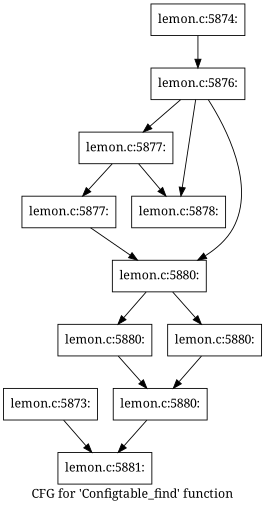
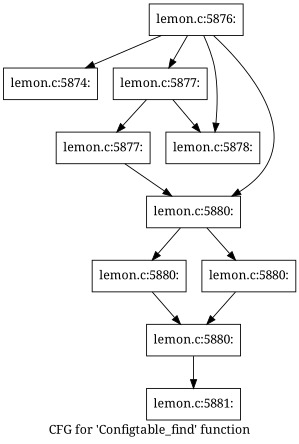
(198, 47) -> (128, 50)
(50, 404) -> none
